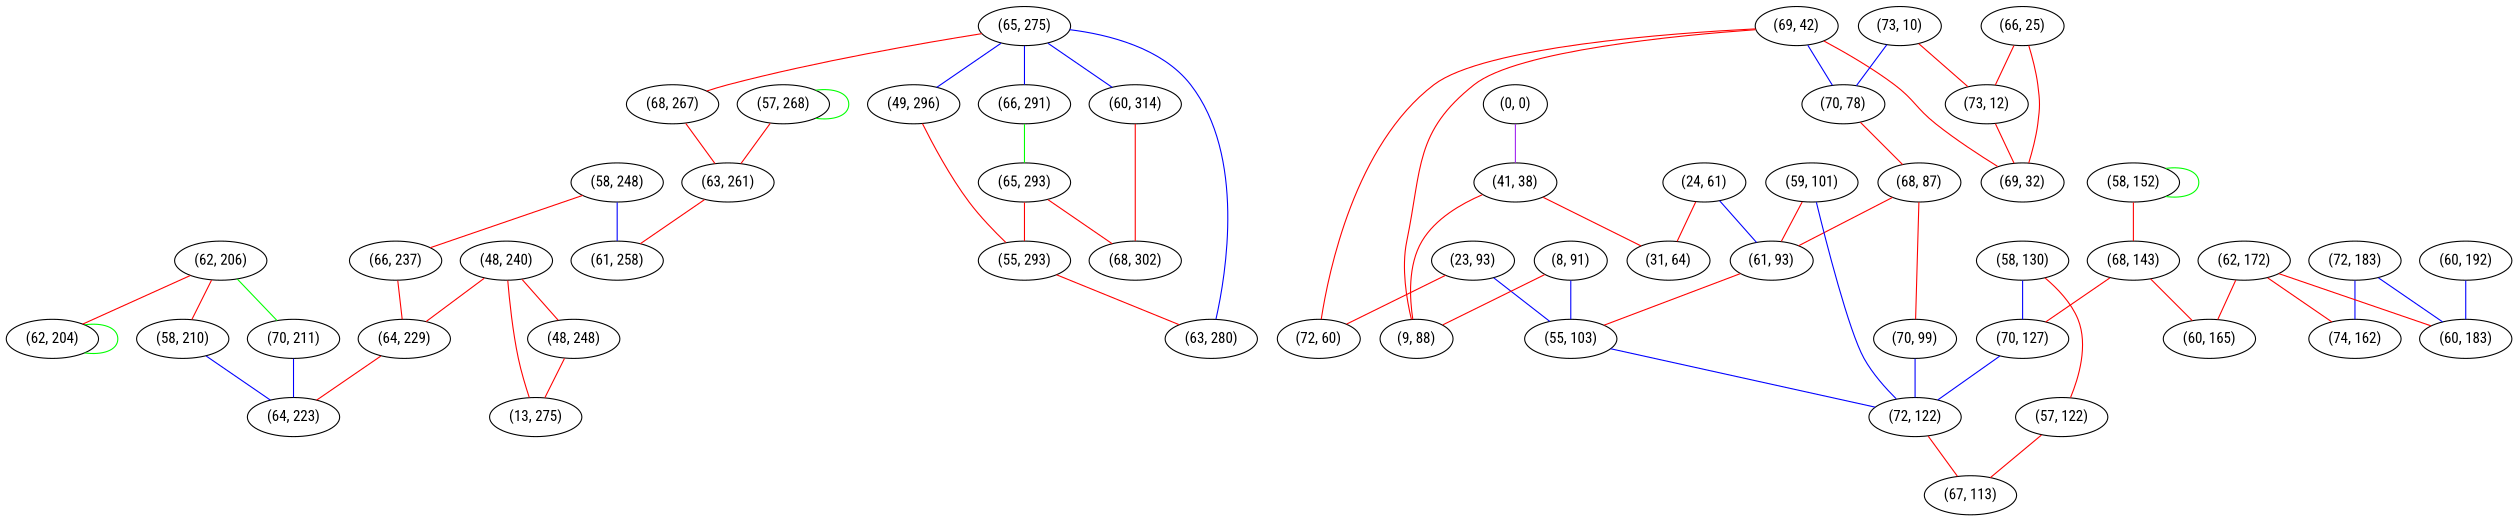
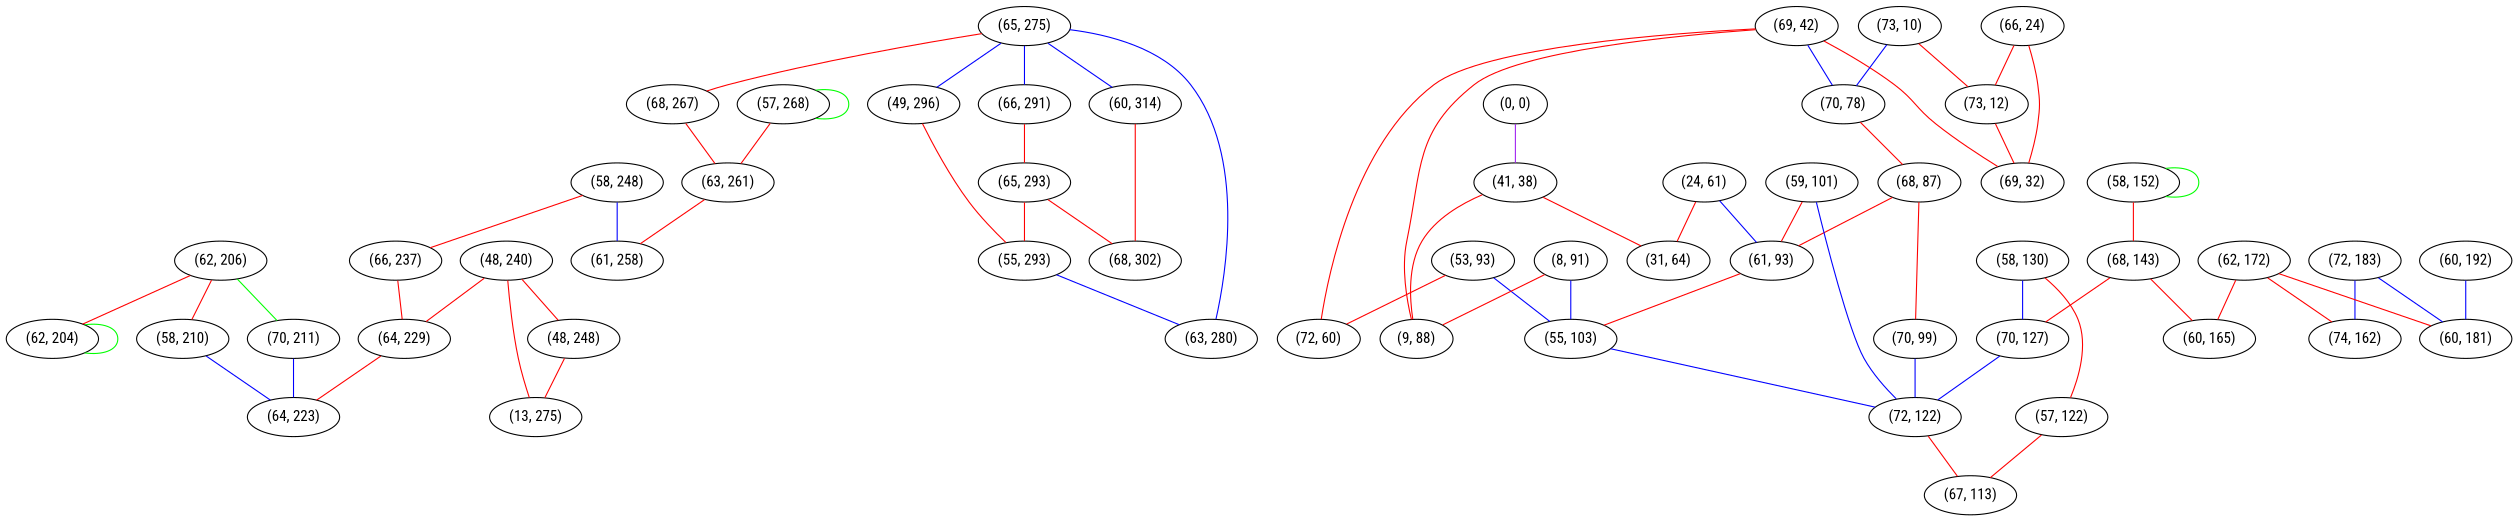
(2023, 26) -> (2023, 26)
(1024, 143) -> (1024, 143)
(1473, 261) -> (1473, 261)
(1118, 300) -> (1118, 300)
(2466, 339) -> (2466, 339)
